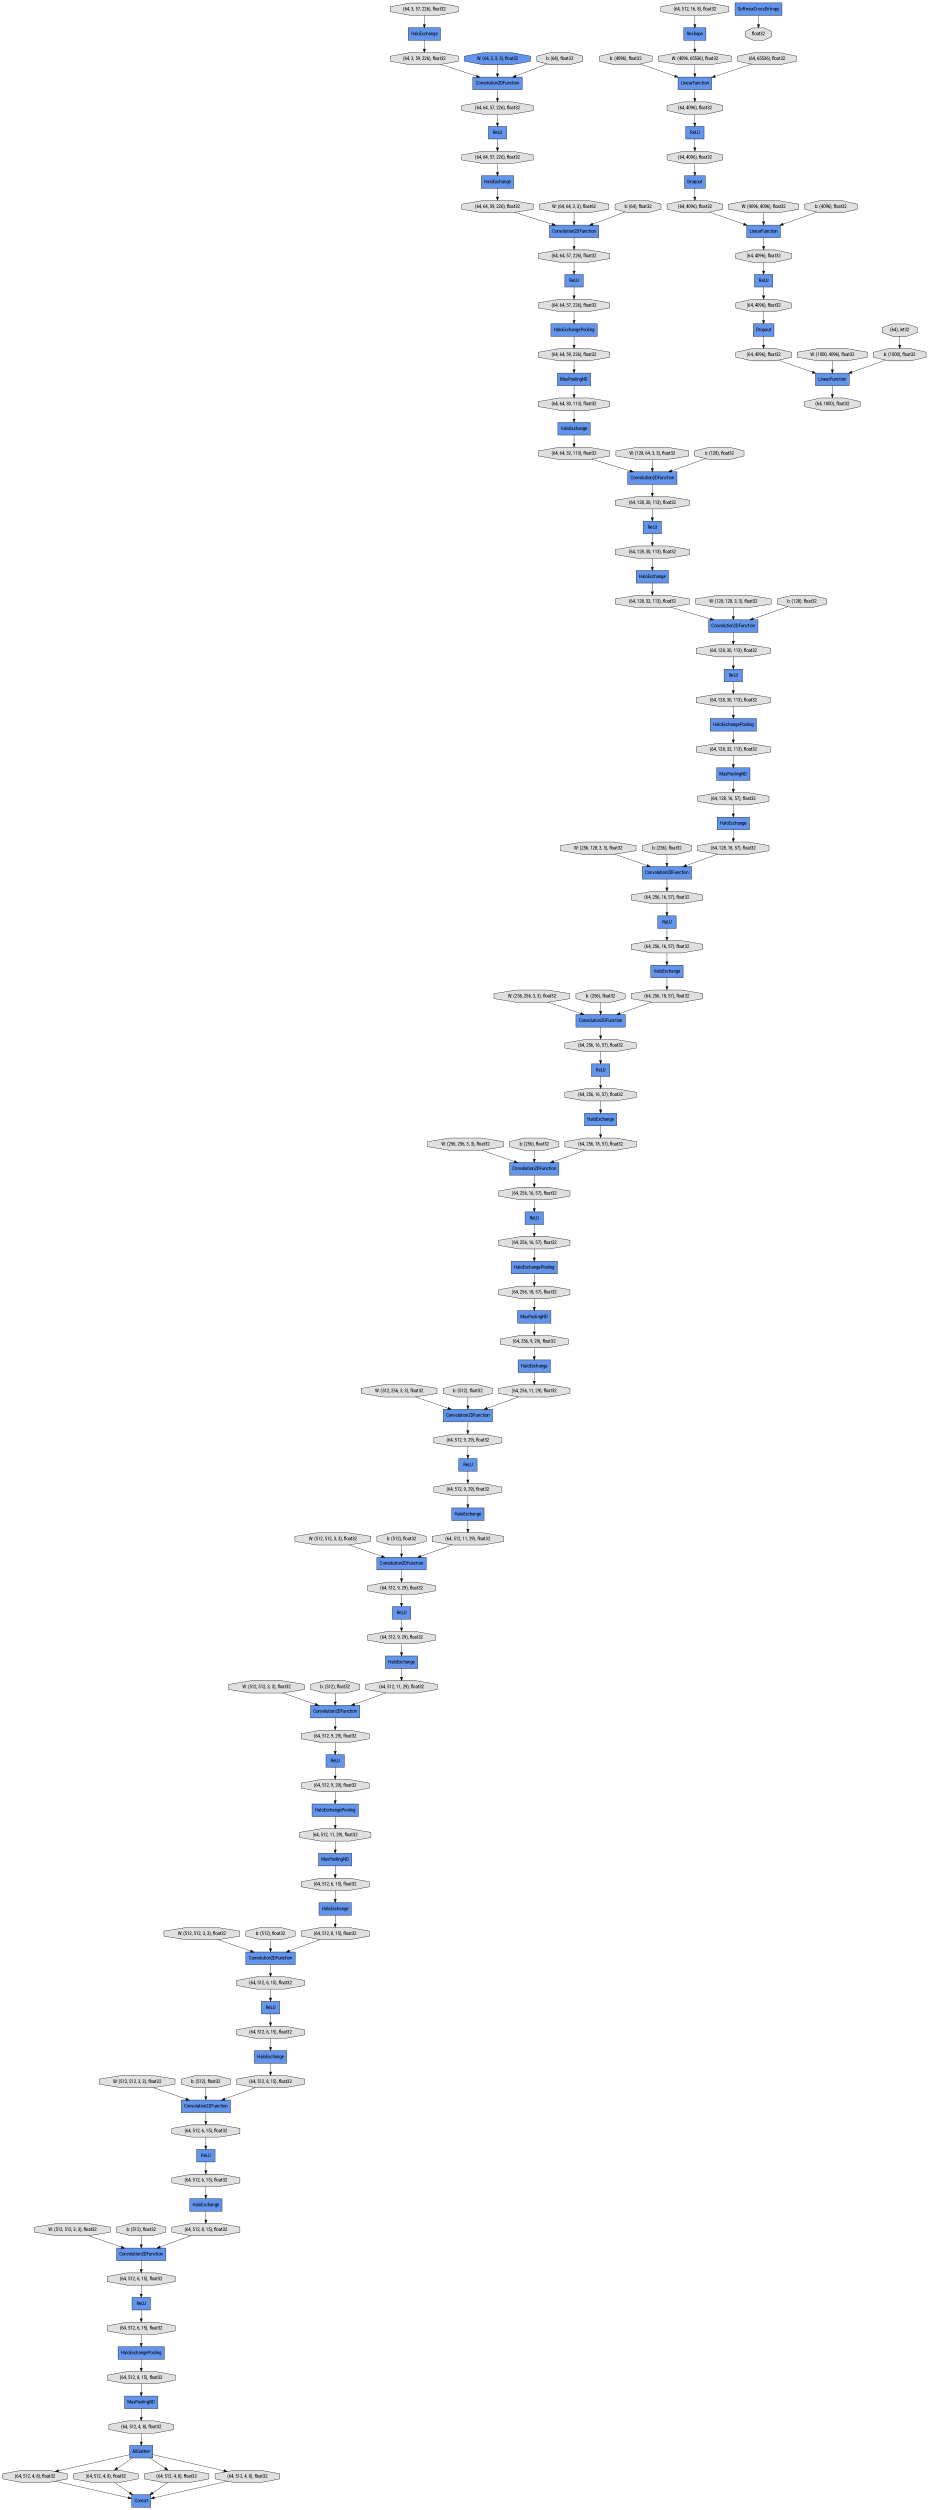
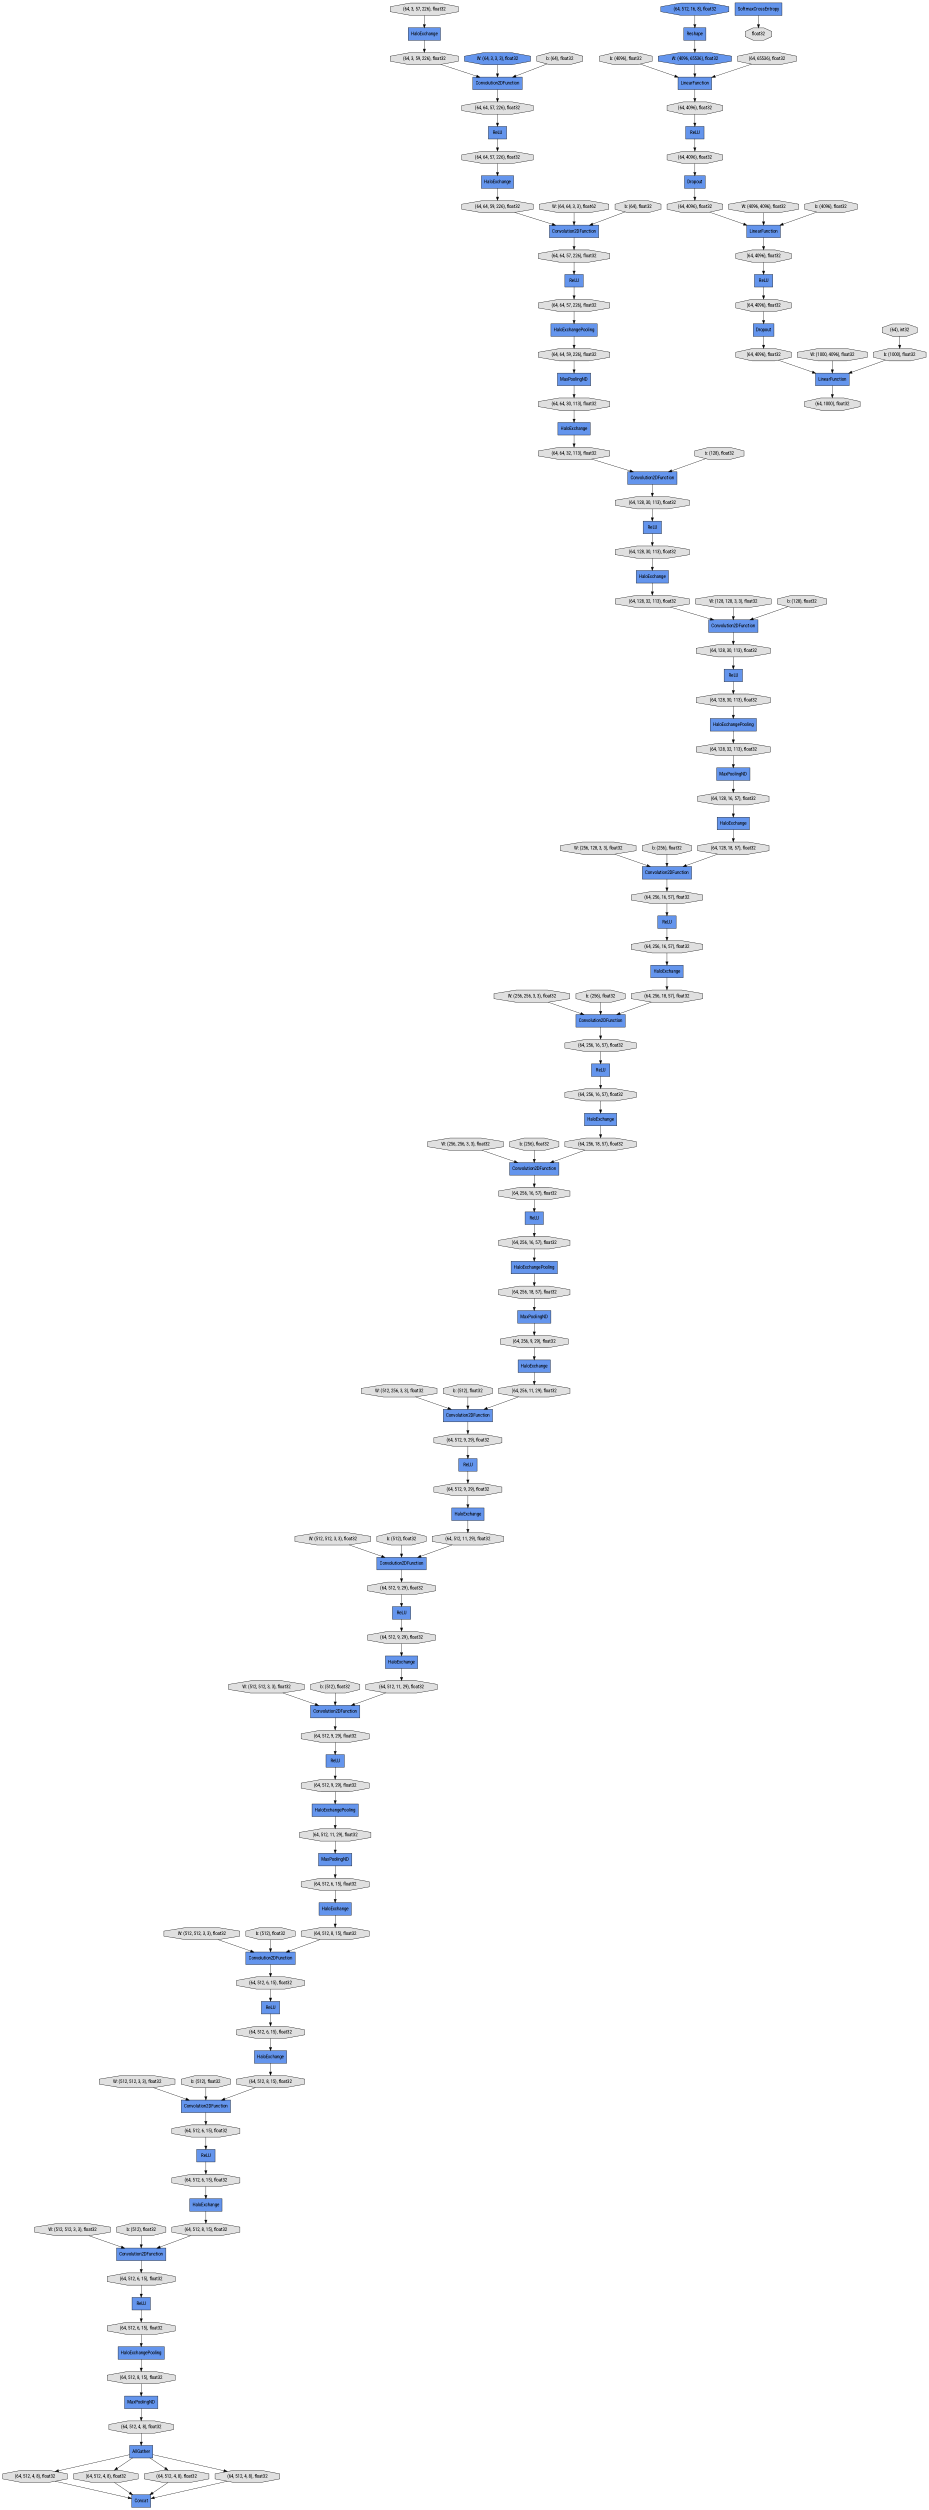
(695, 9) -> (695, 9)
(695, 59) -> (695, 59)
(652, 453) -> none
